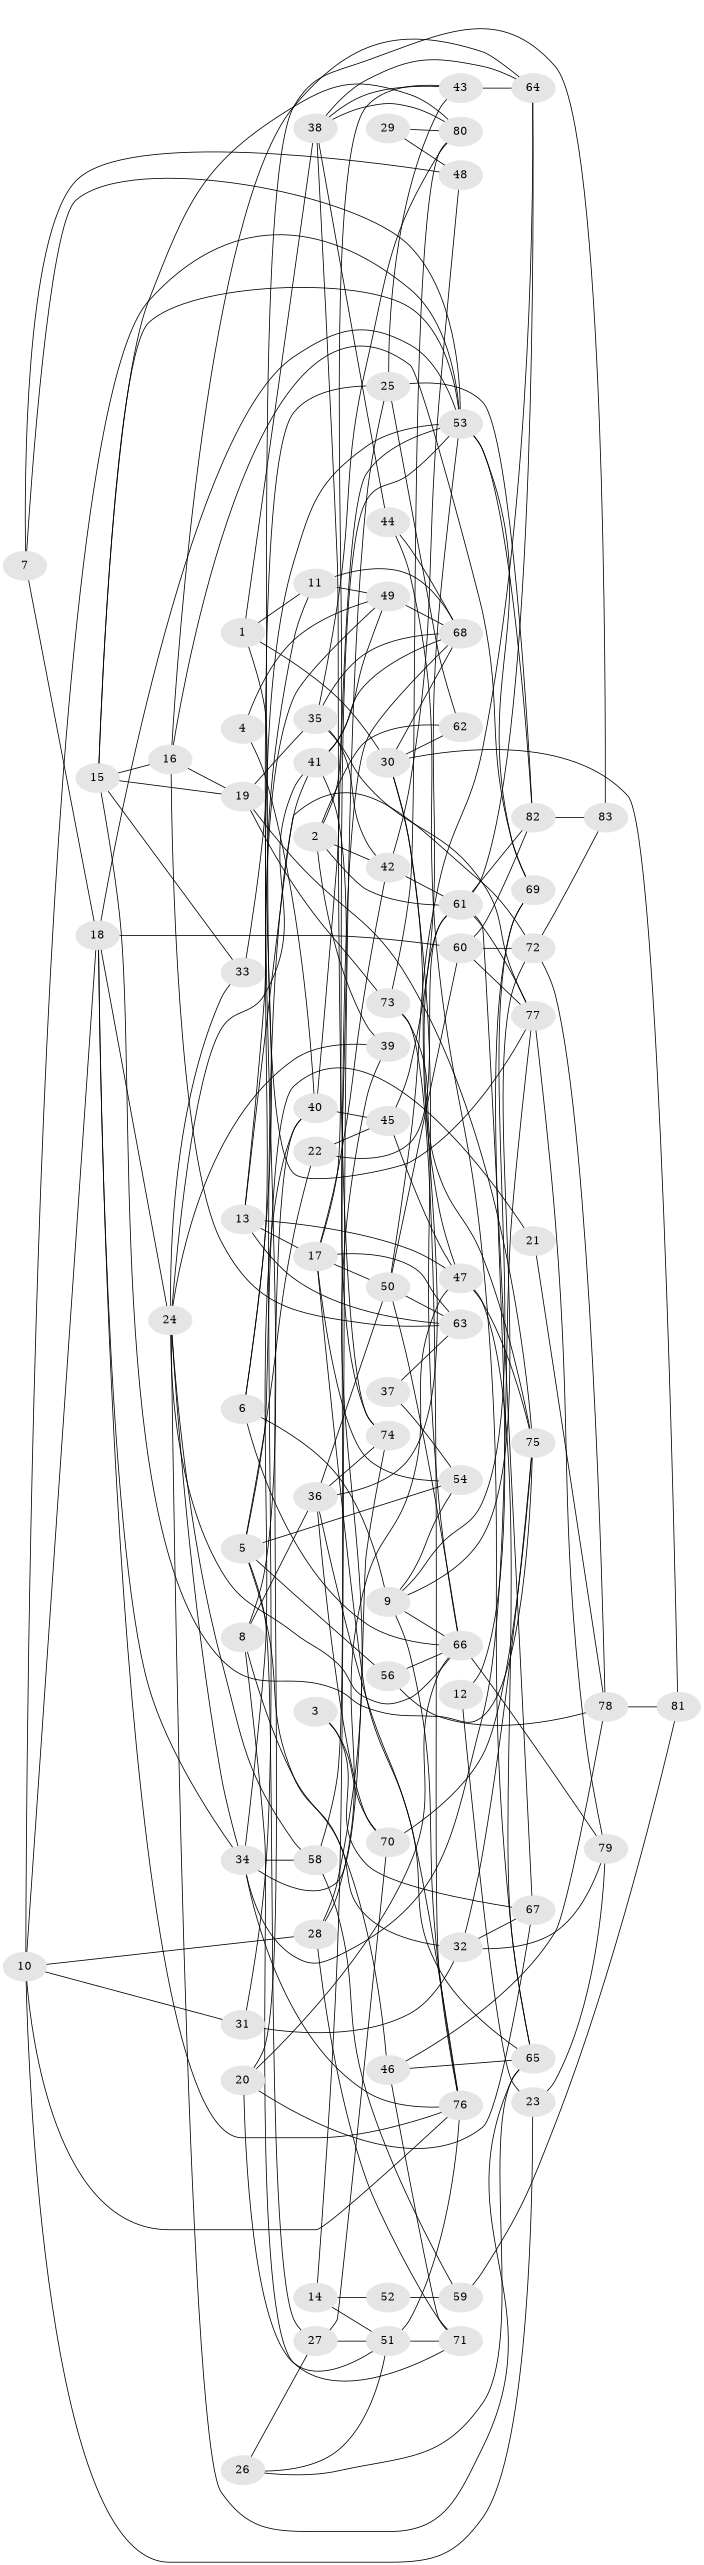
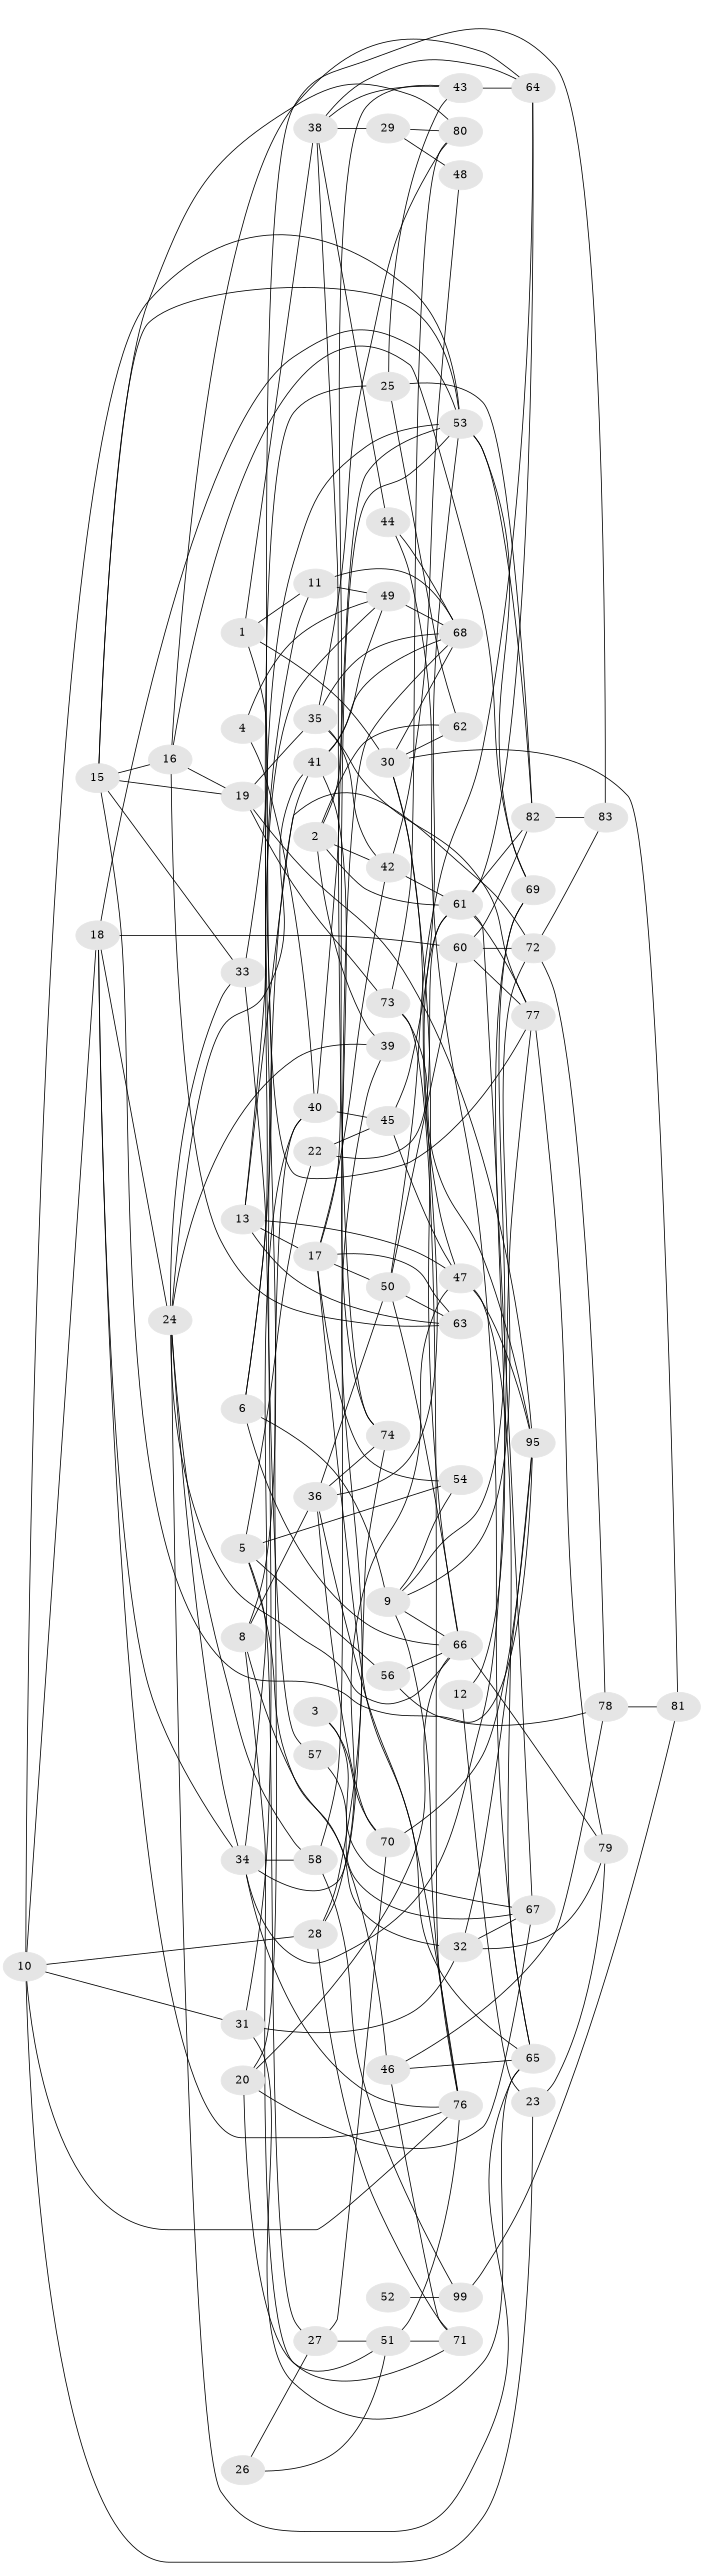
(389, 104) -> (352, 128)
(25, 566) -> none
(533, 1241) -> none
(388, 1392) -> none
(533, 1443) -> (533, 1443)
none -> (316, 1755)
(316, 2298) -> none
(461, 2298) -> (461, 2298)
(497, 2356) -> (344, 2413)
